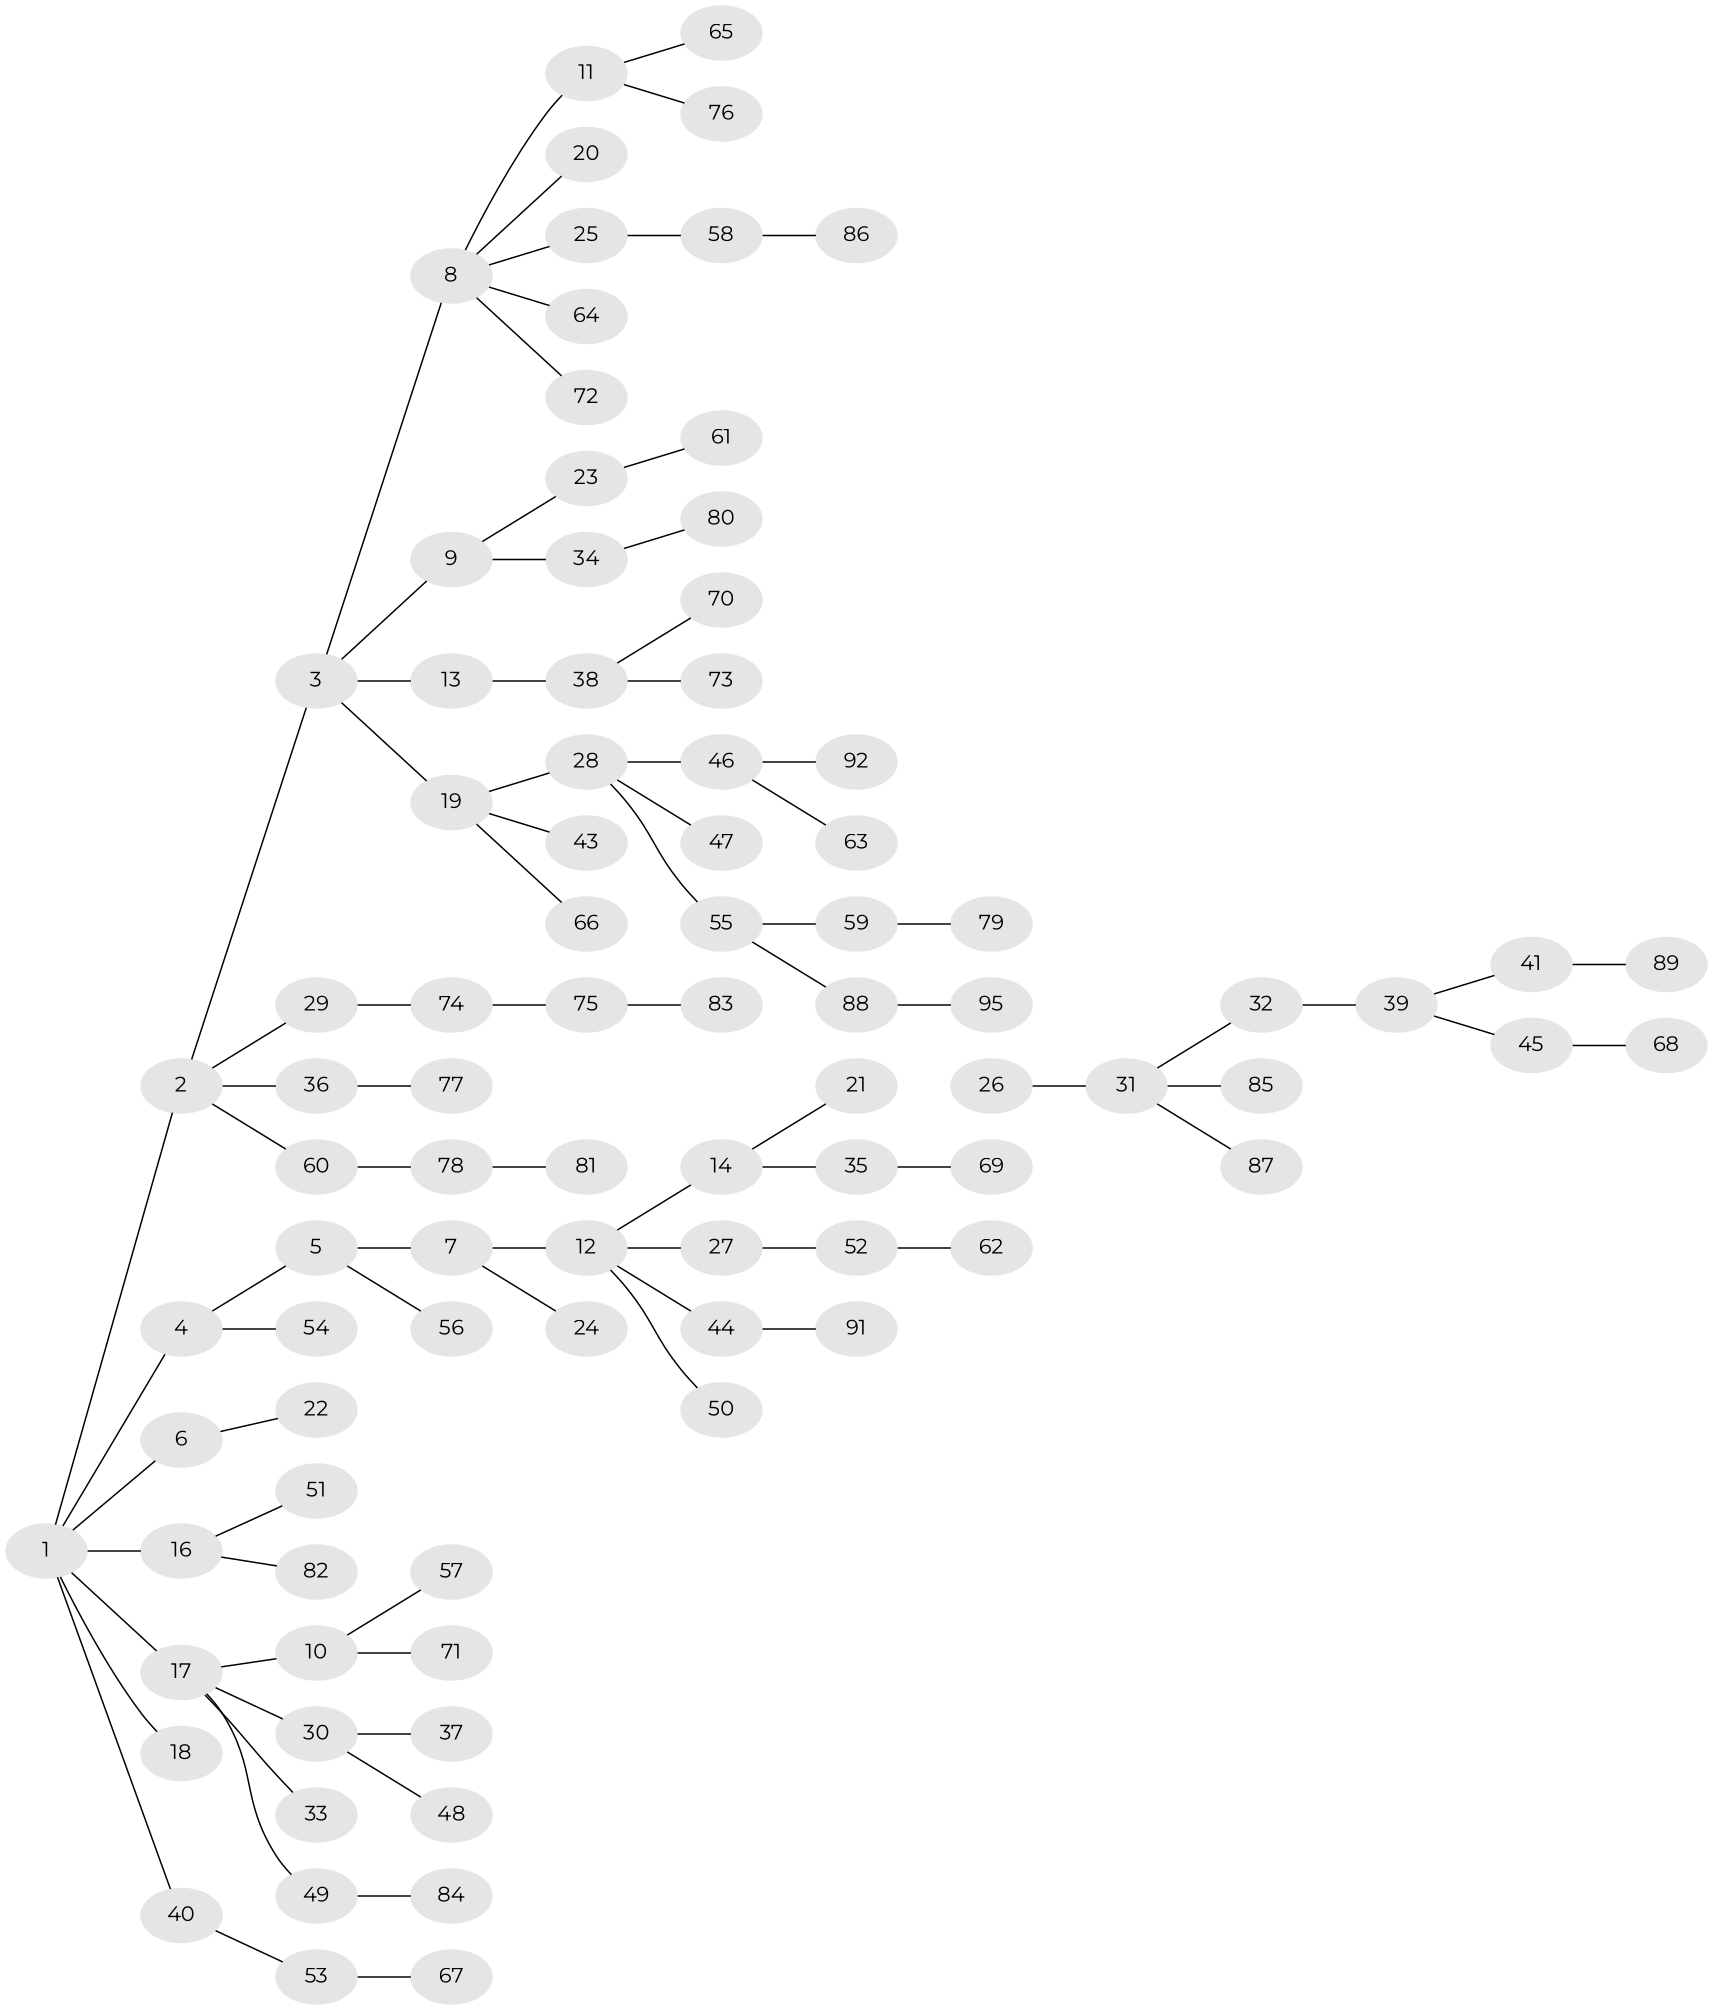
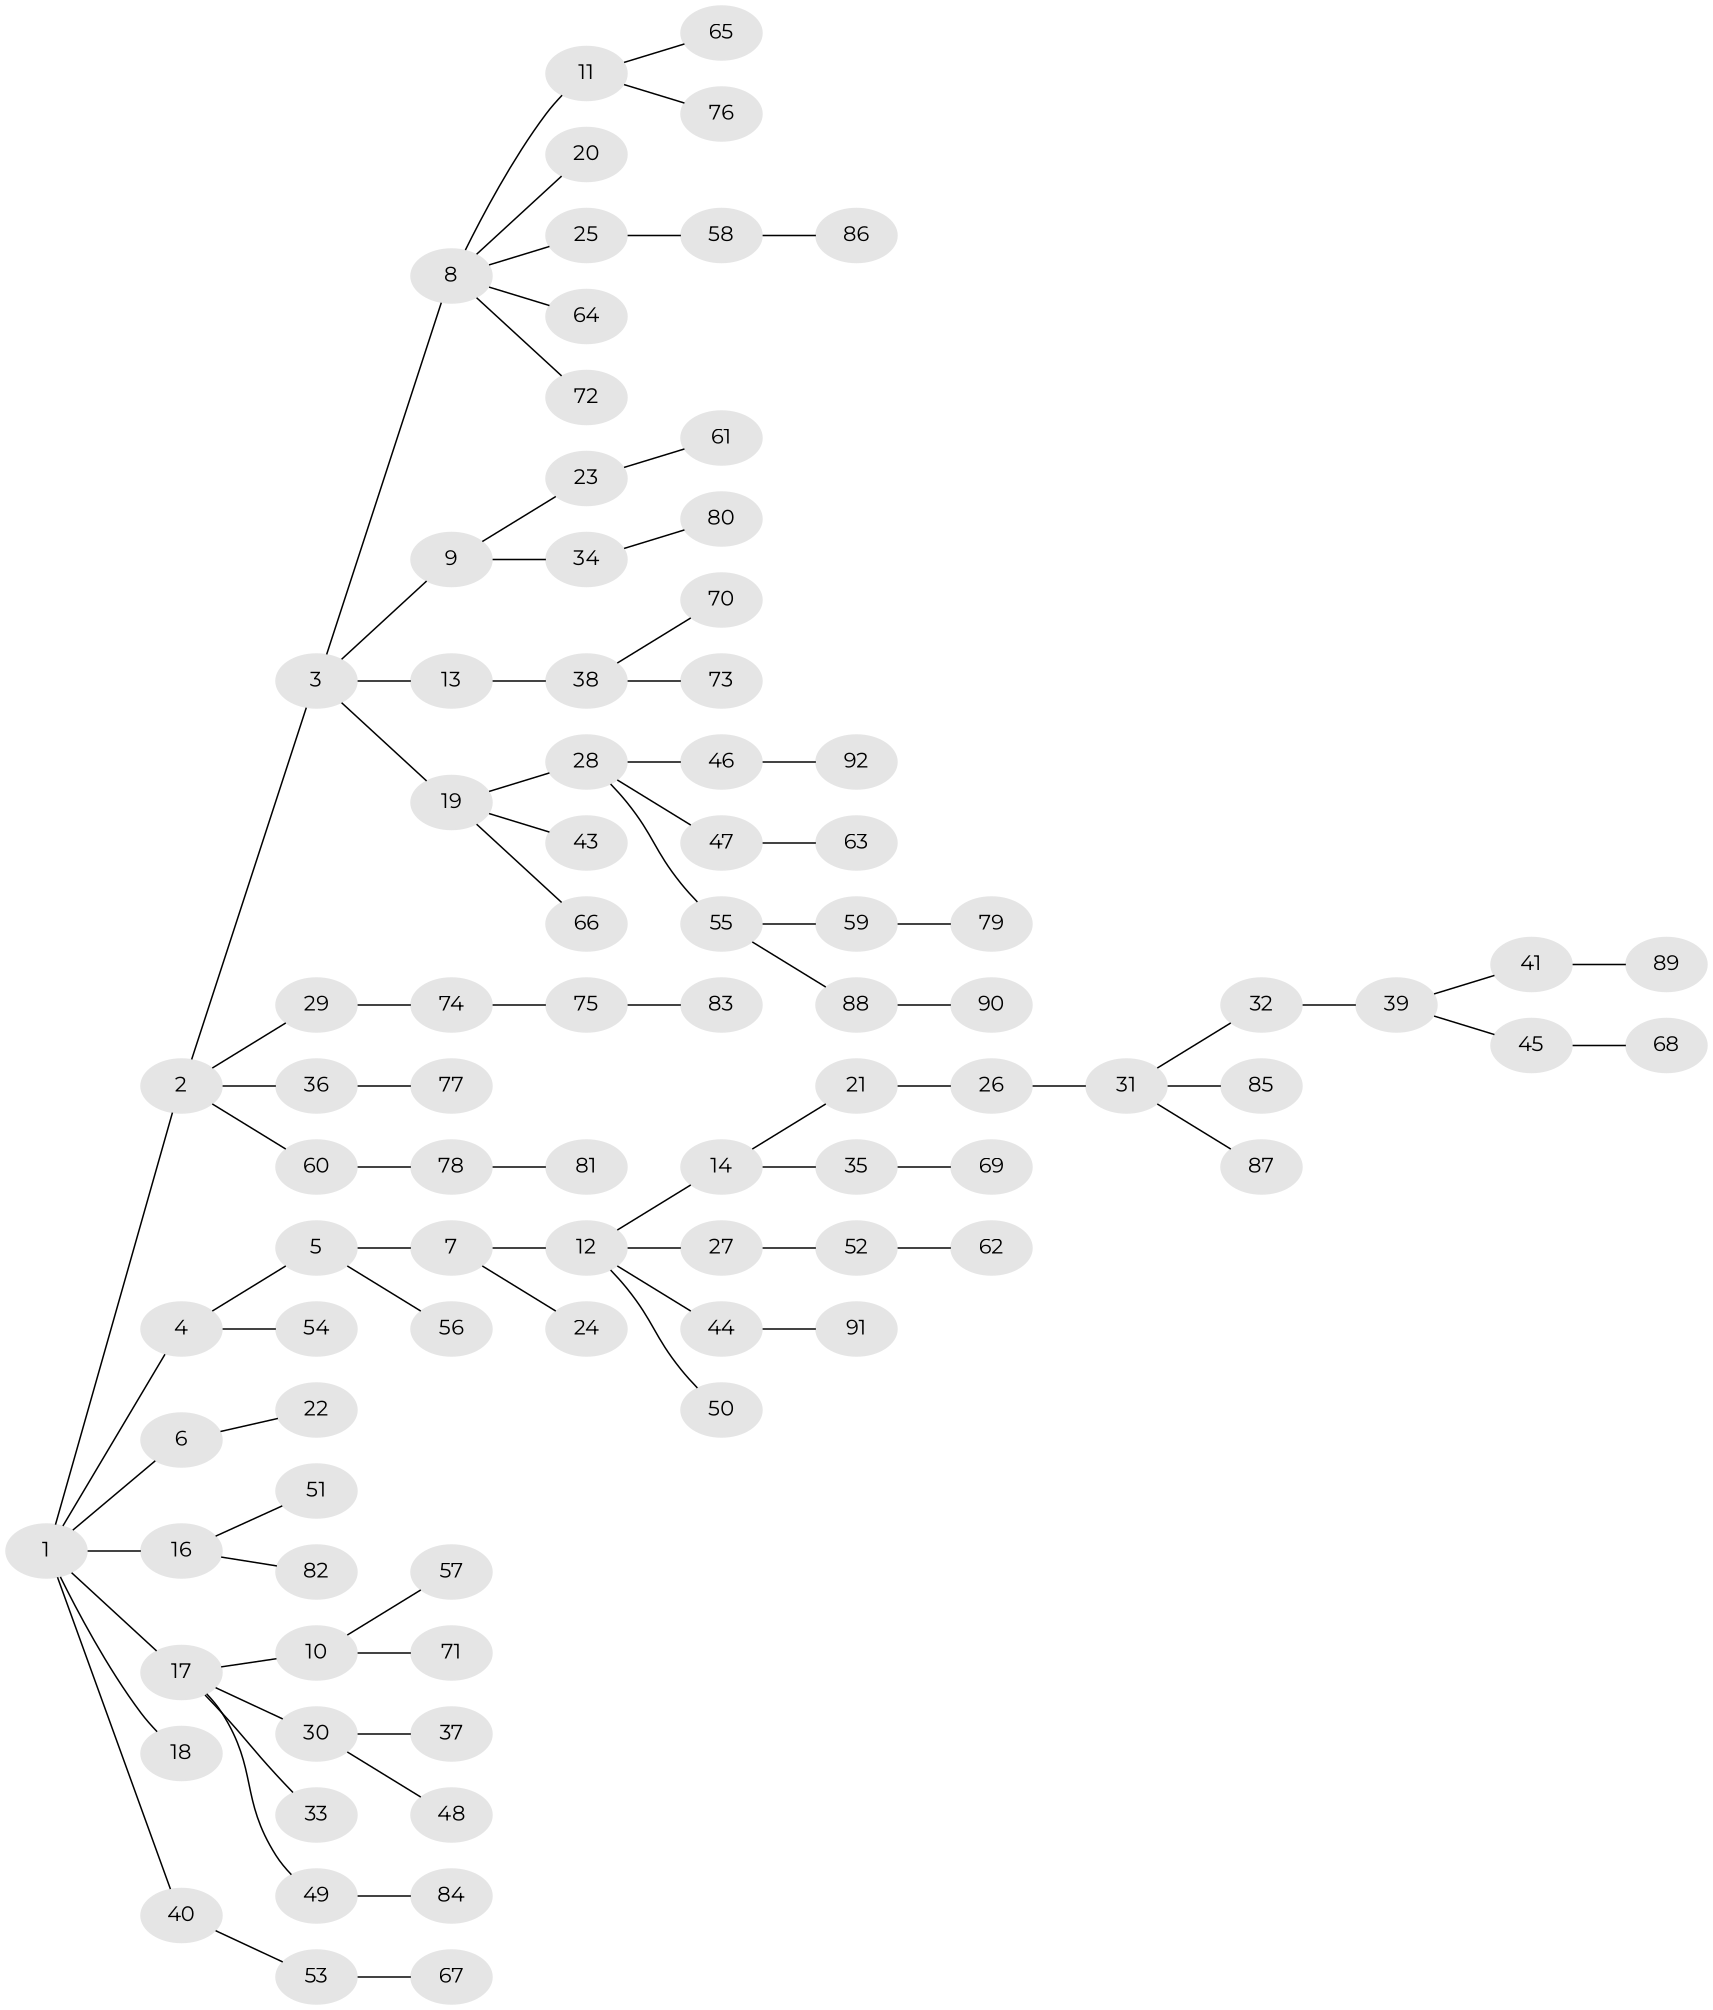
(789, 803) -> (789, 843)
(992, 1005) -> (992, 1005)
none -> (924, 1086)
